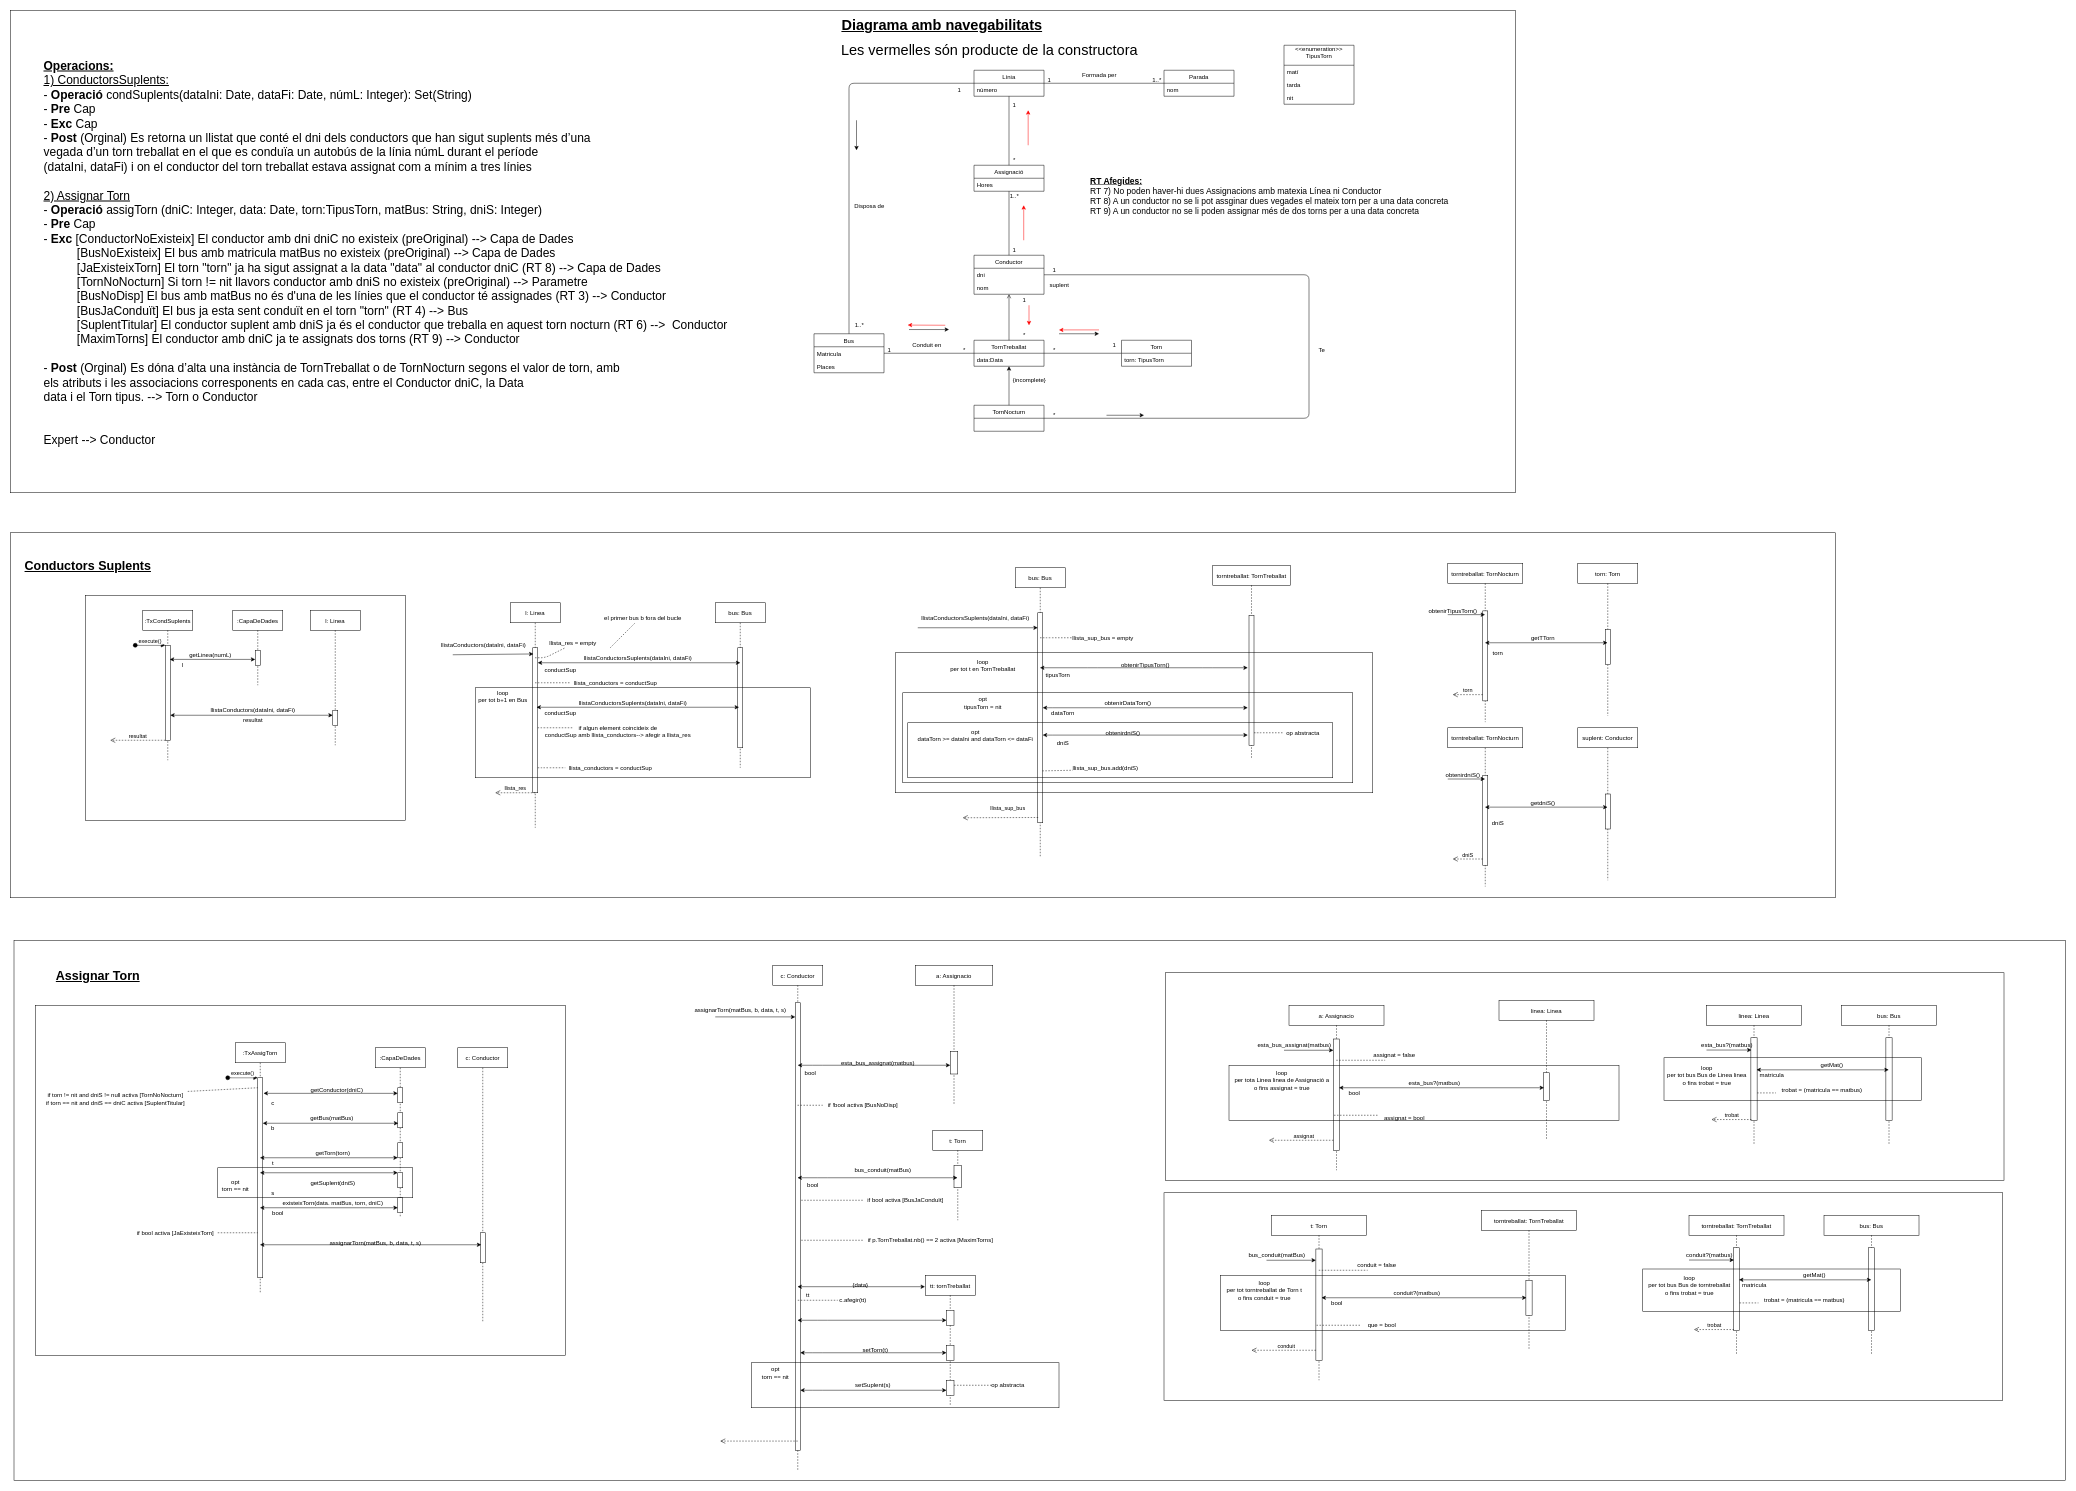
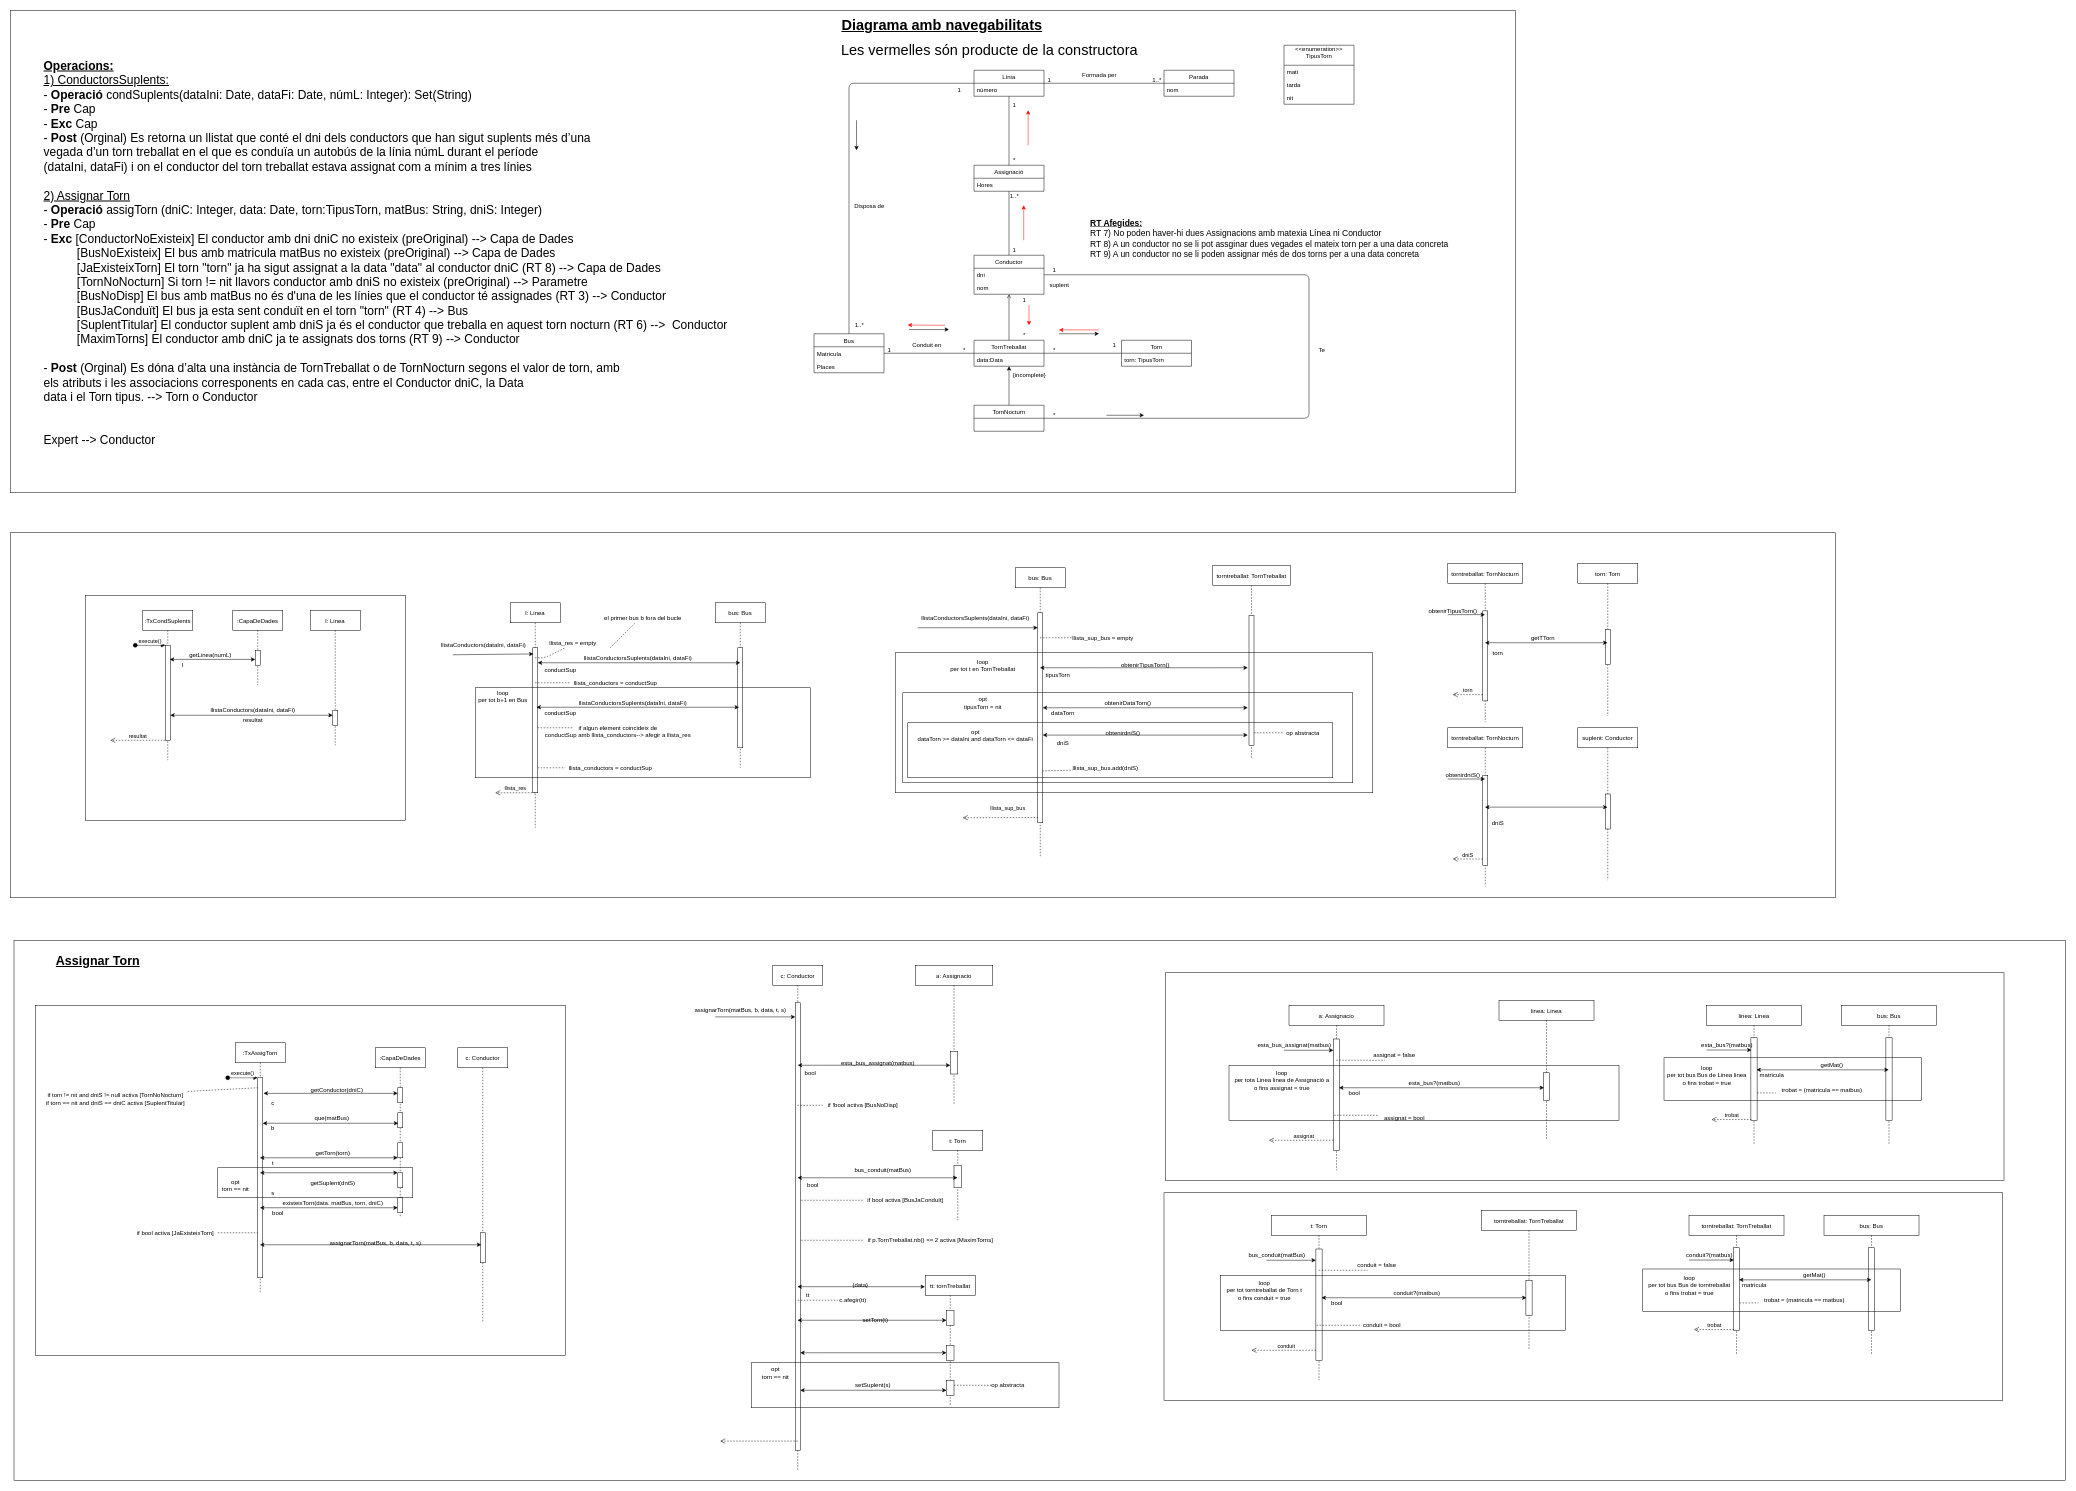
(1272, 196) -> (1272, 239)
(1029, 380) -> (1029, 375)
(88, 565) -> none
(1543, 803) -> none
(98, 975) -> (98, 960)
(332, 1118) -> (332, 1118)
(1382, 1325) -> (1382, 1325)
(875, 1350) -> (875, 1320)
